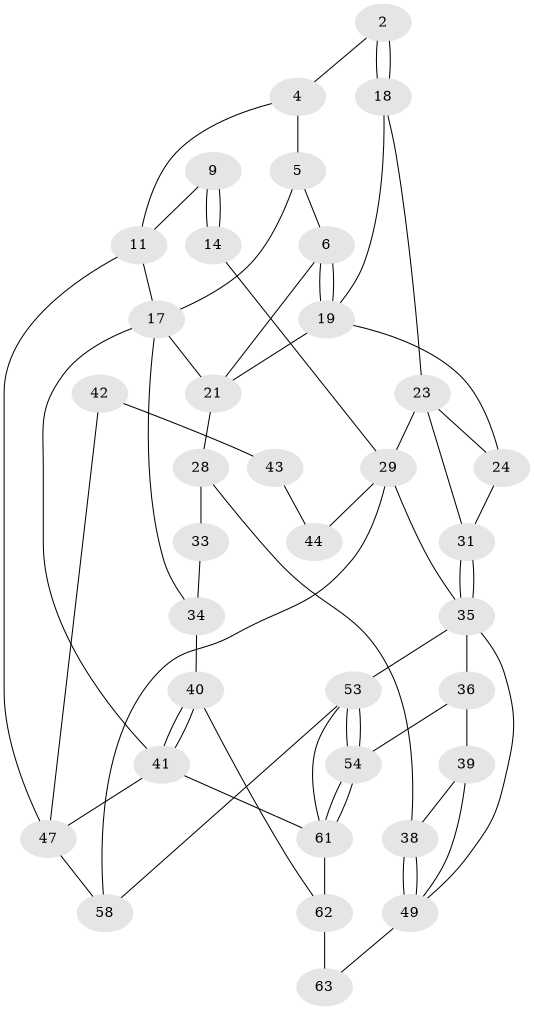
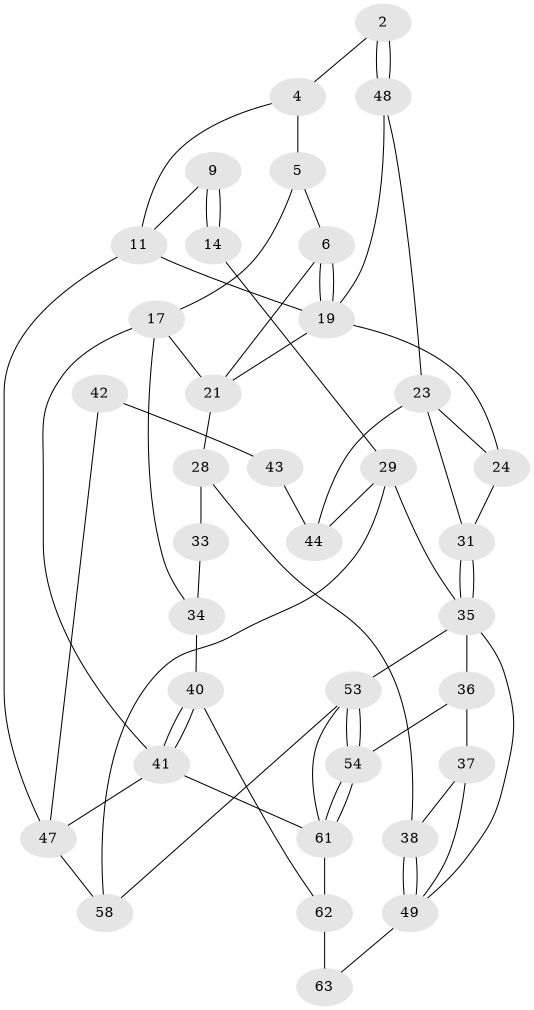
(383, 97) -> (383, 97)
(148, 282) -> (235, 287)
(405, 431) -> (347, 455)
(467, 765) -> (467, 765)
